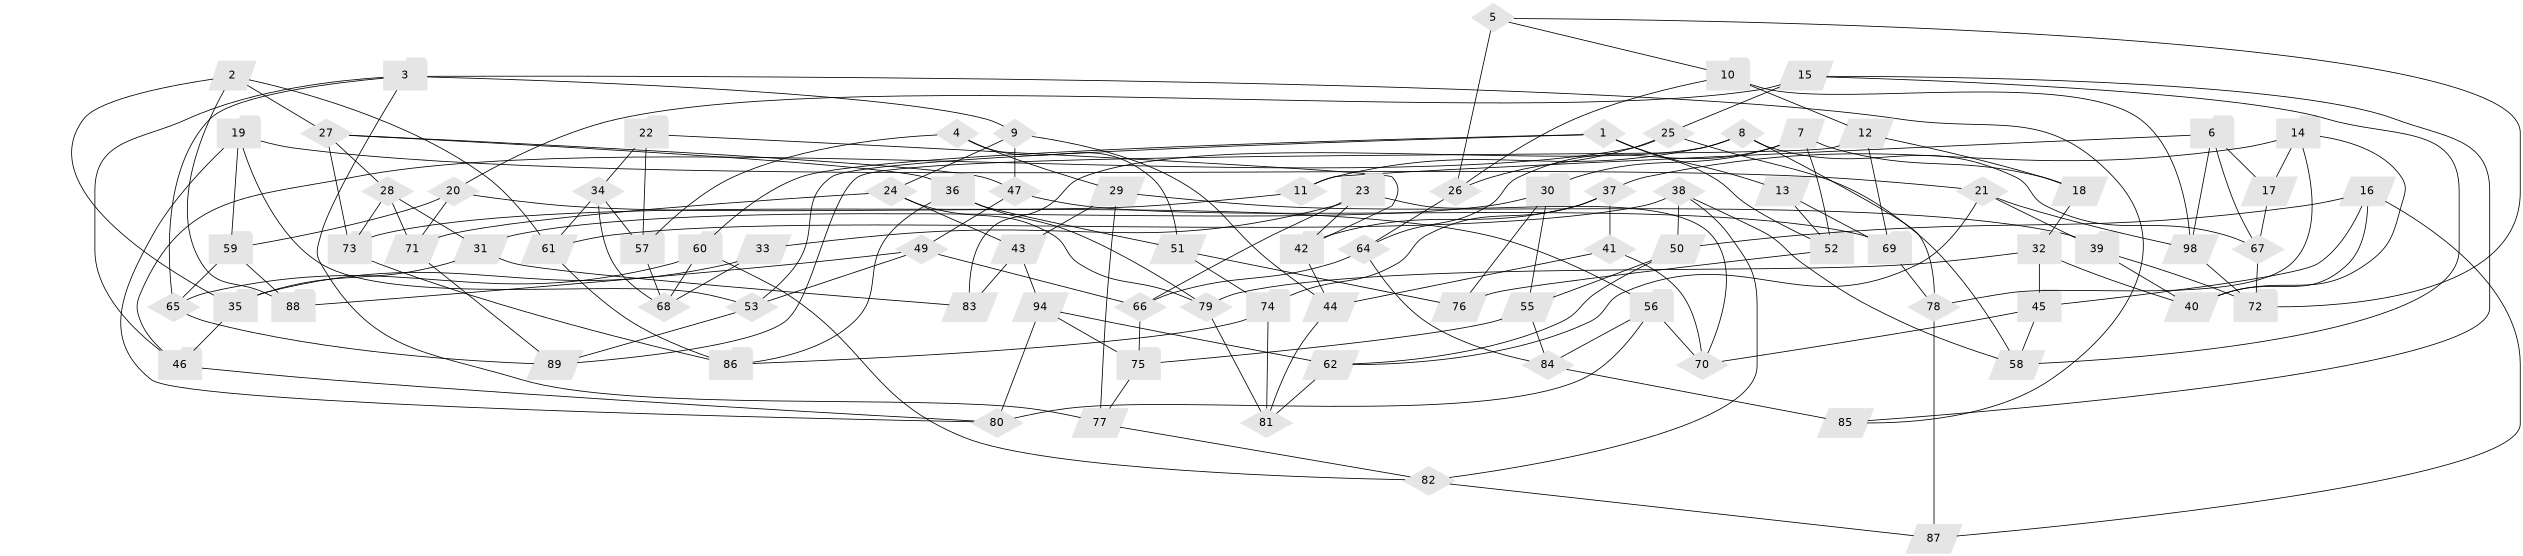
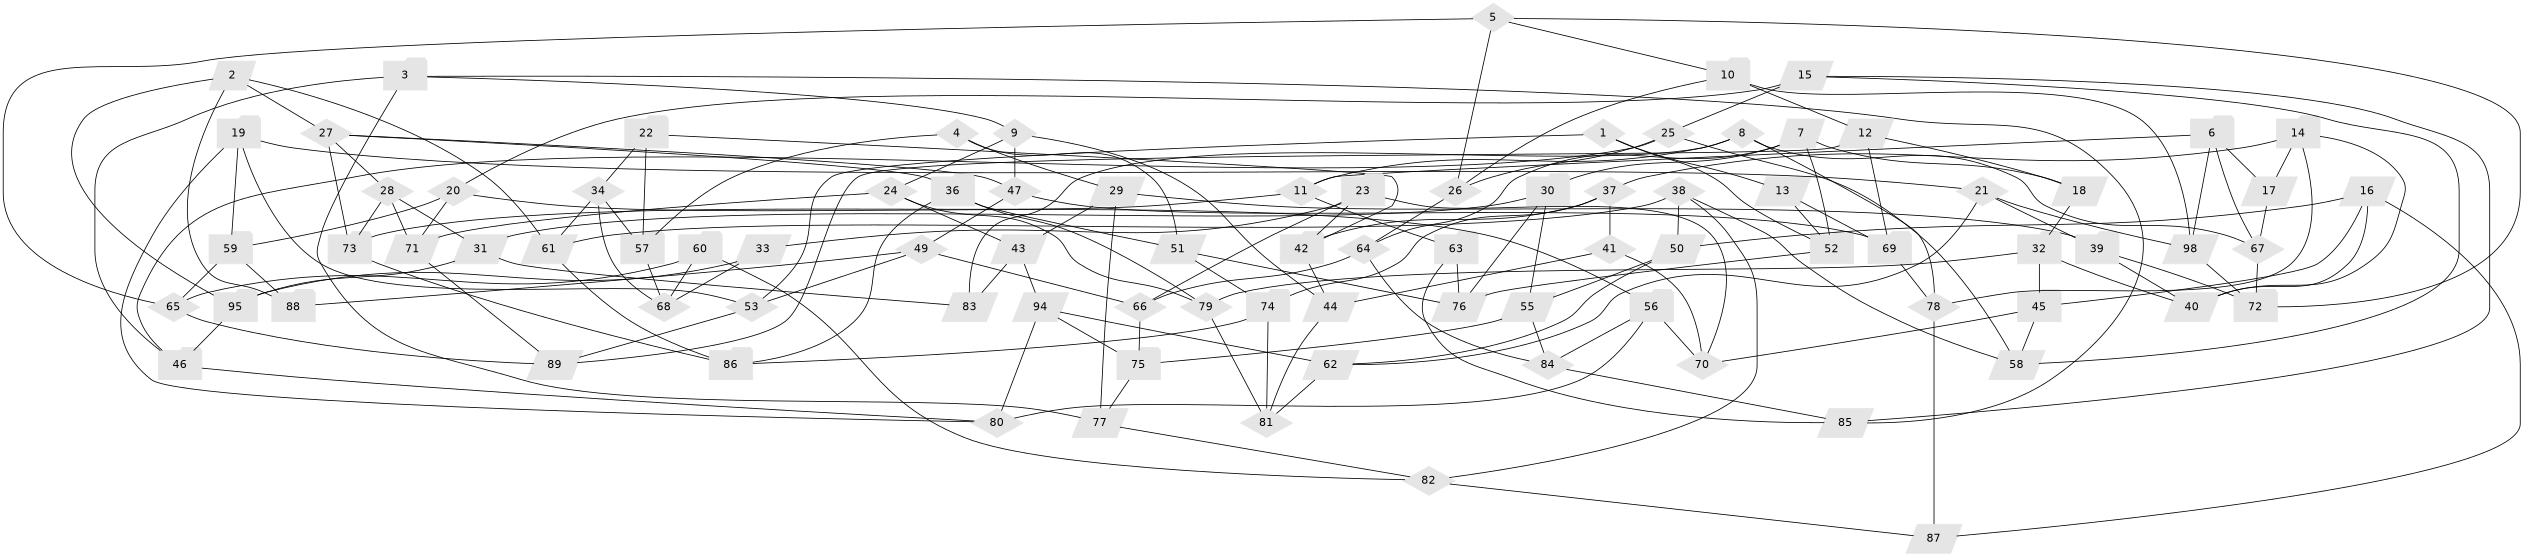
(198, 135) -> (588, 39)
(1139, 148) -> none
none -> (1456, 249)
(236, 307) -> (236, 307)
